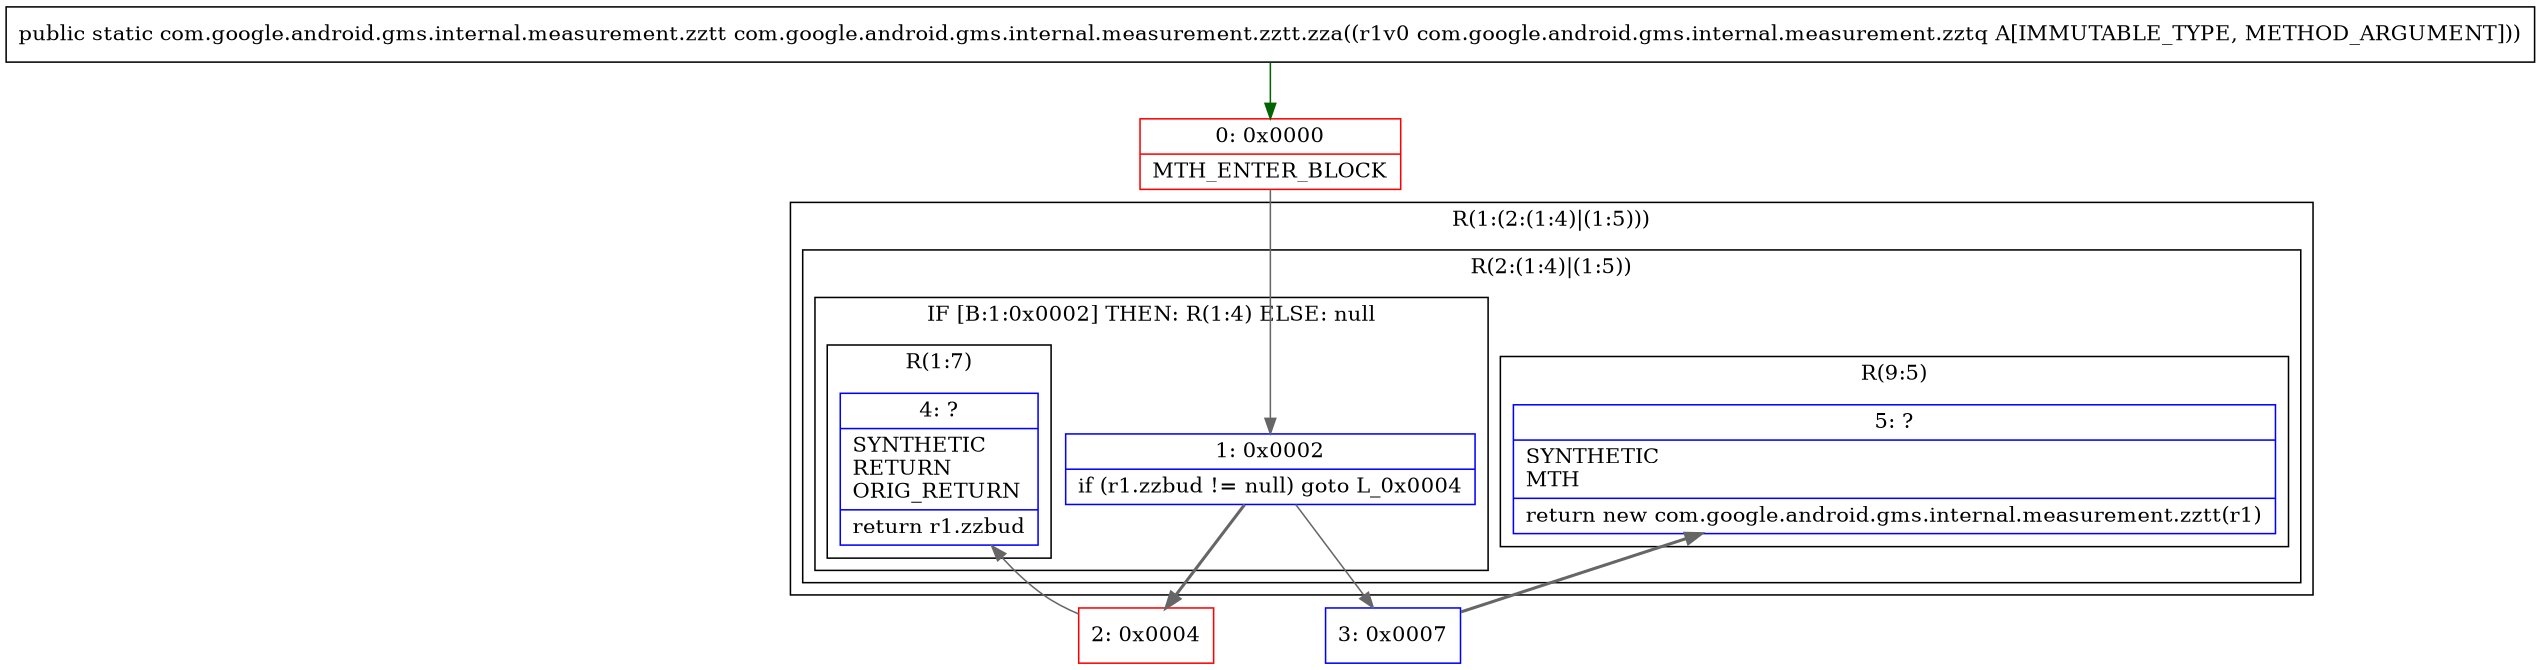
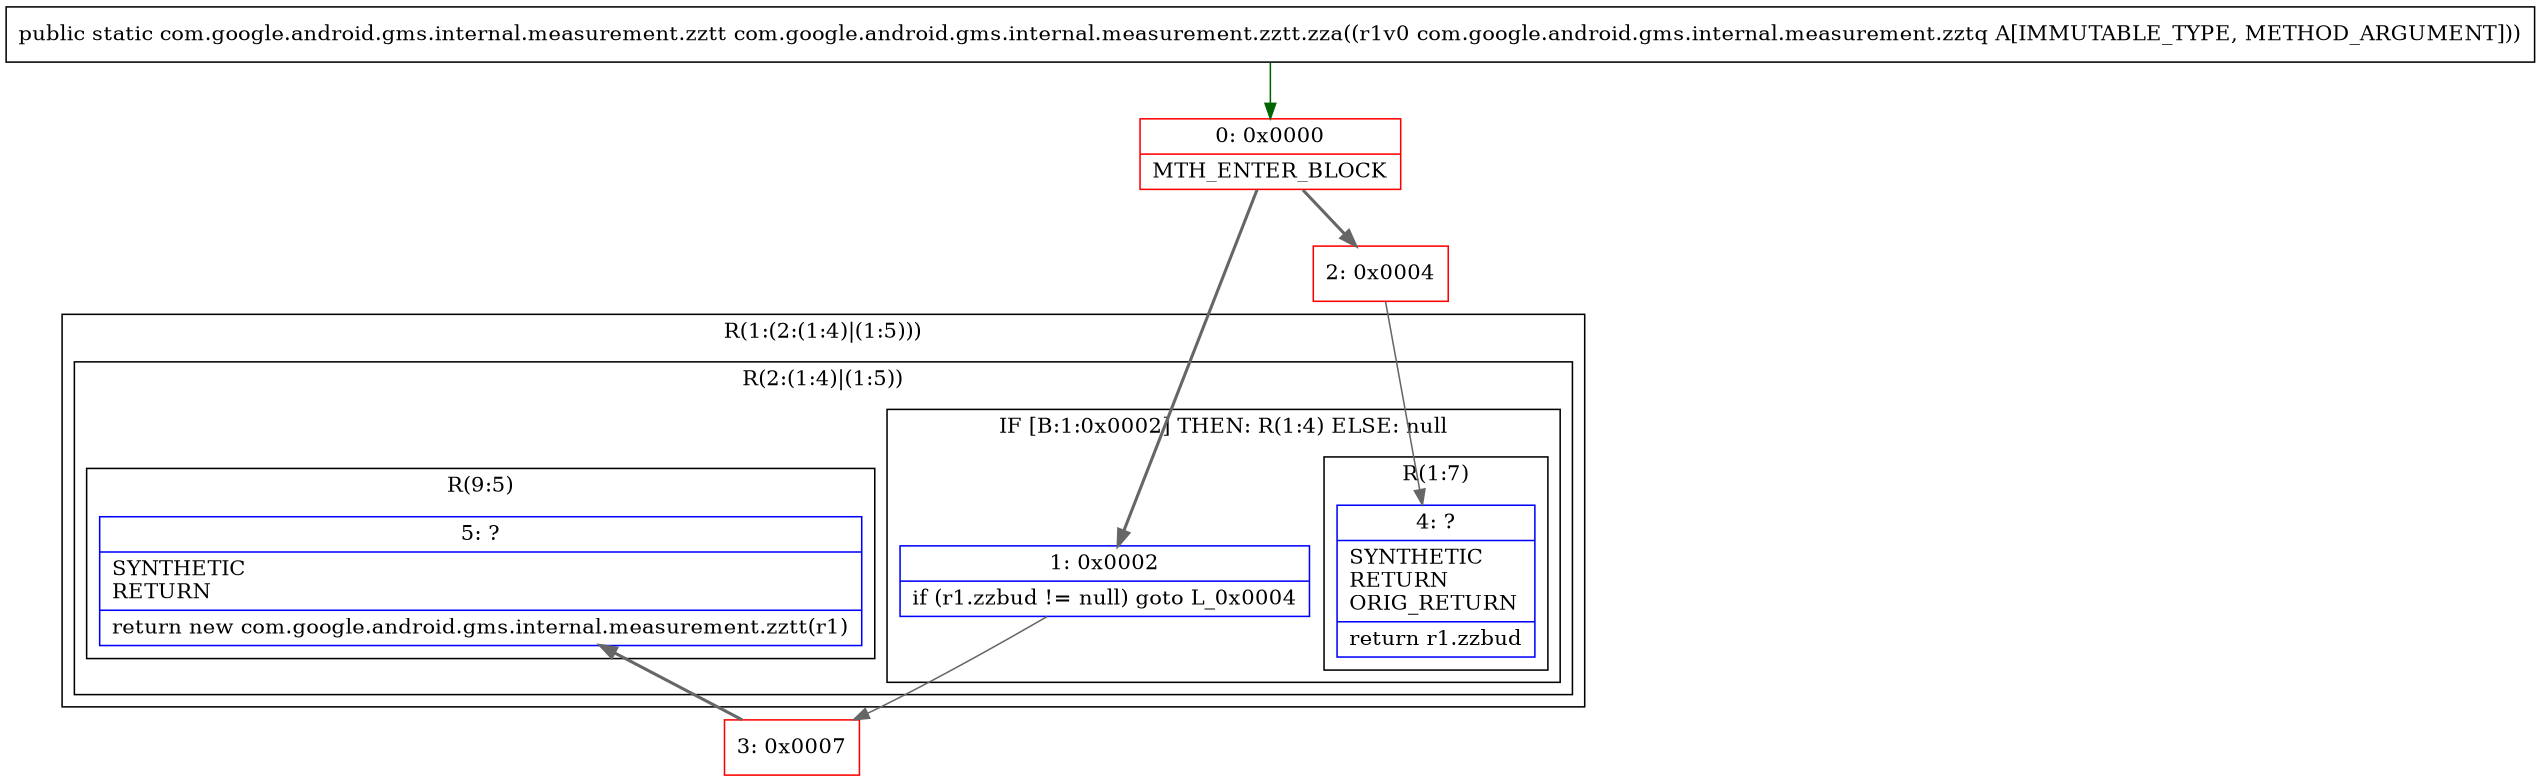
(1270, 310) -> (1194, 352)
(1553, 480) -> (162, 592)
(1210, 550) -> (1324, 212)
(1393, 636) -> (792, 748)
